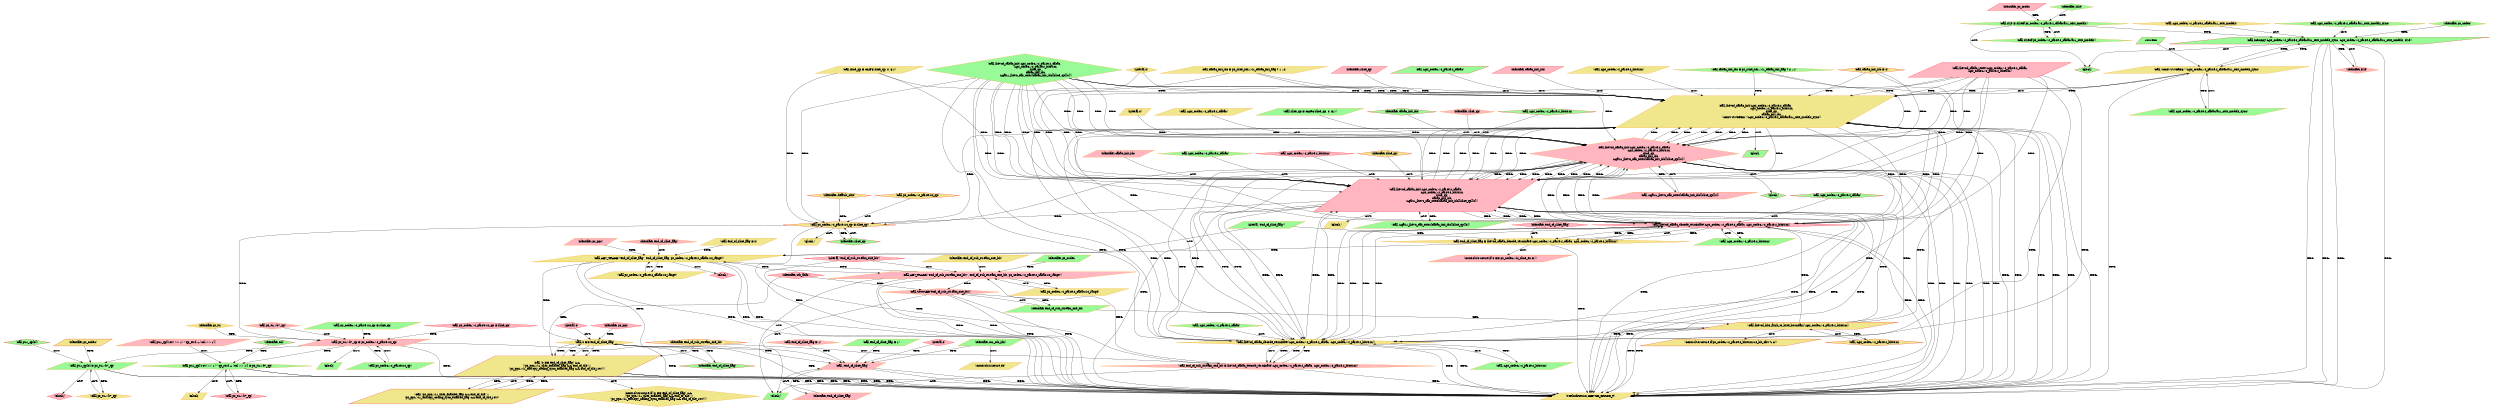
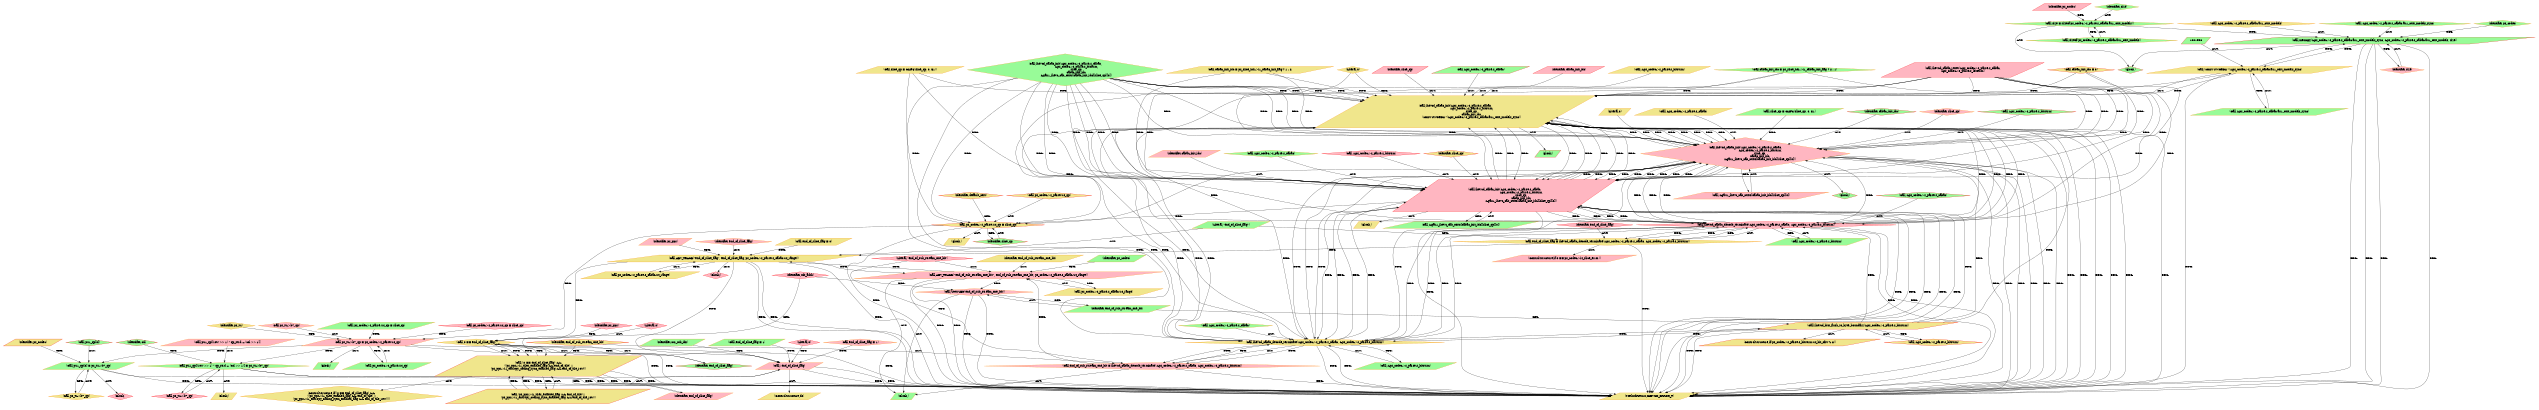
(769, 351) -> (628, 351)
(990, 353) -> (789, 380)
(812, 366) -> (890, 366)
